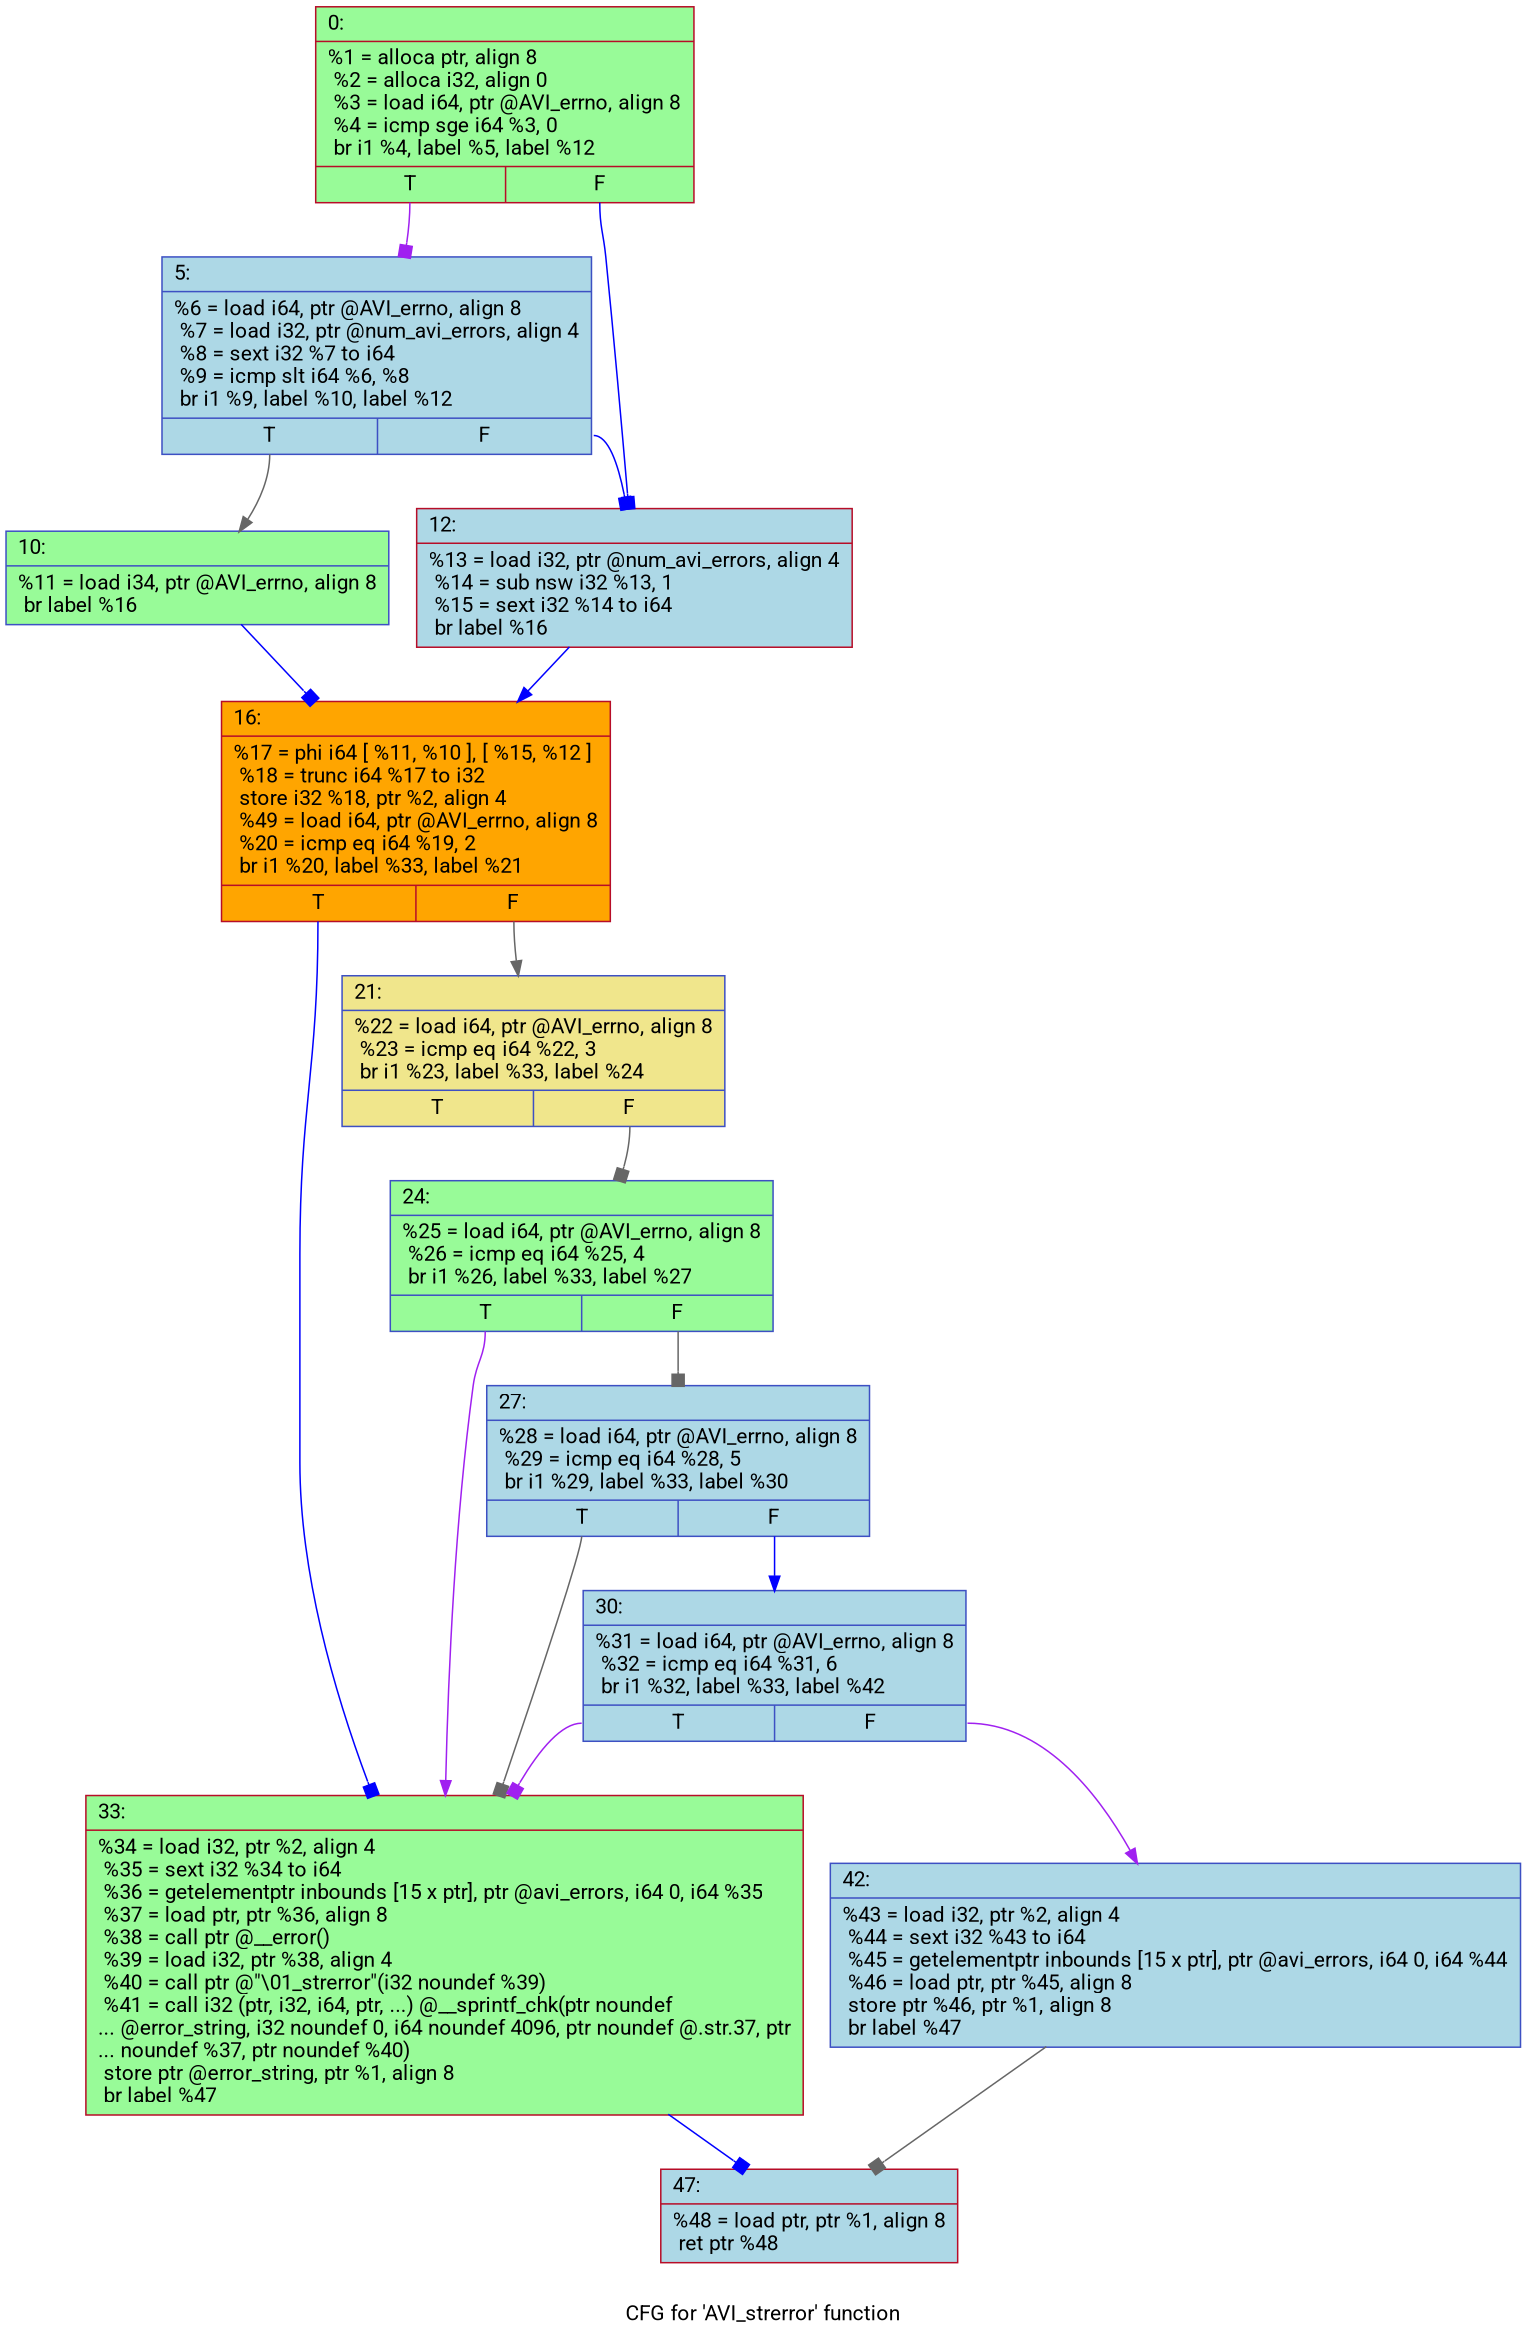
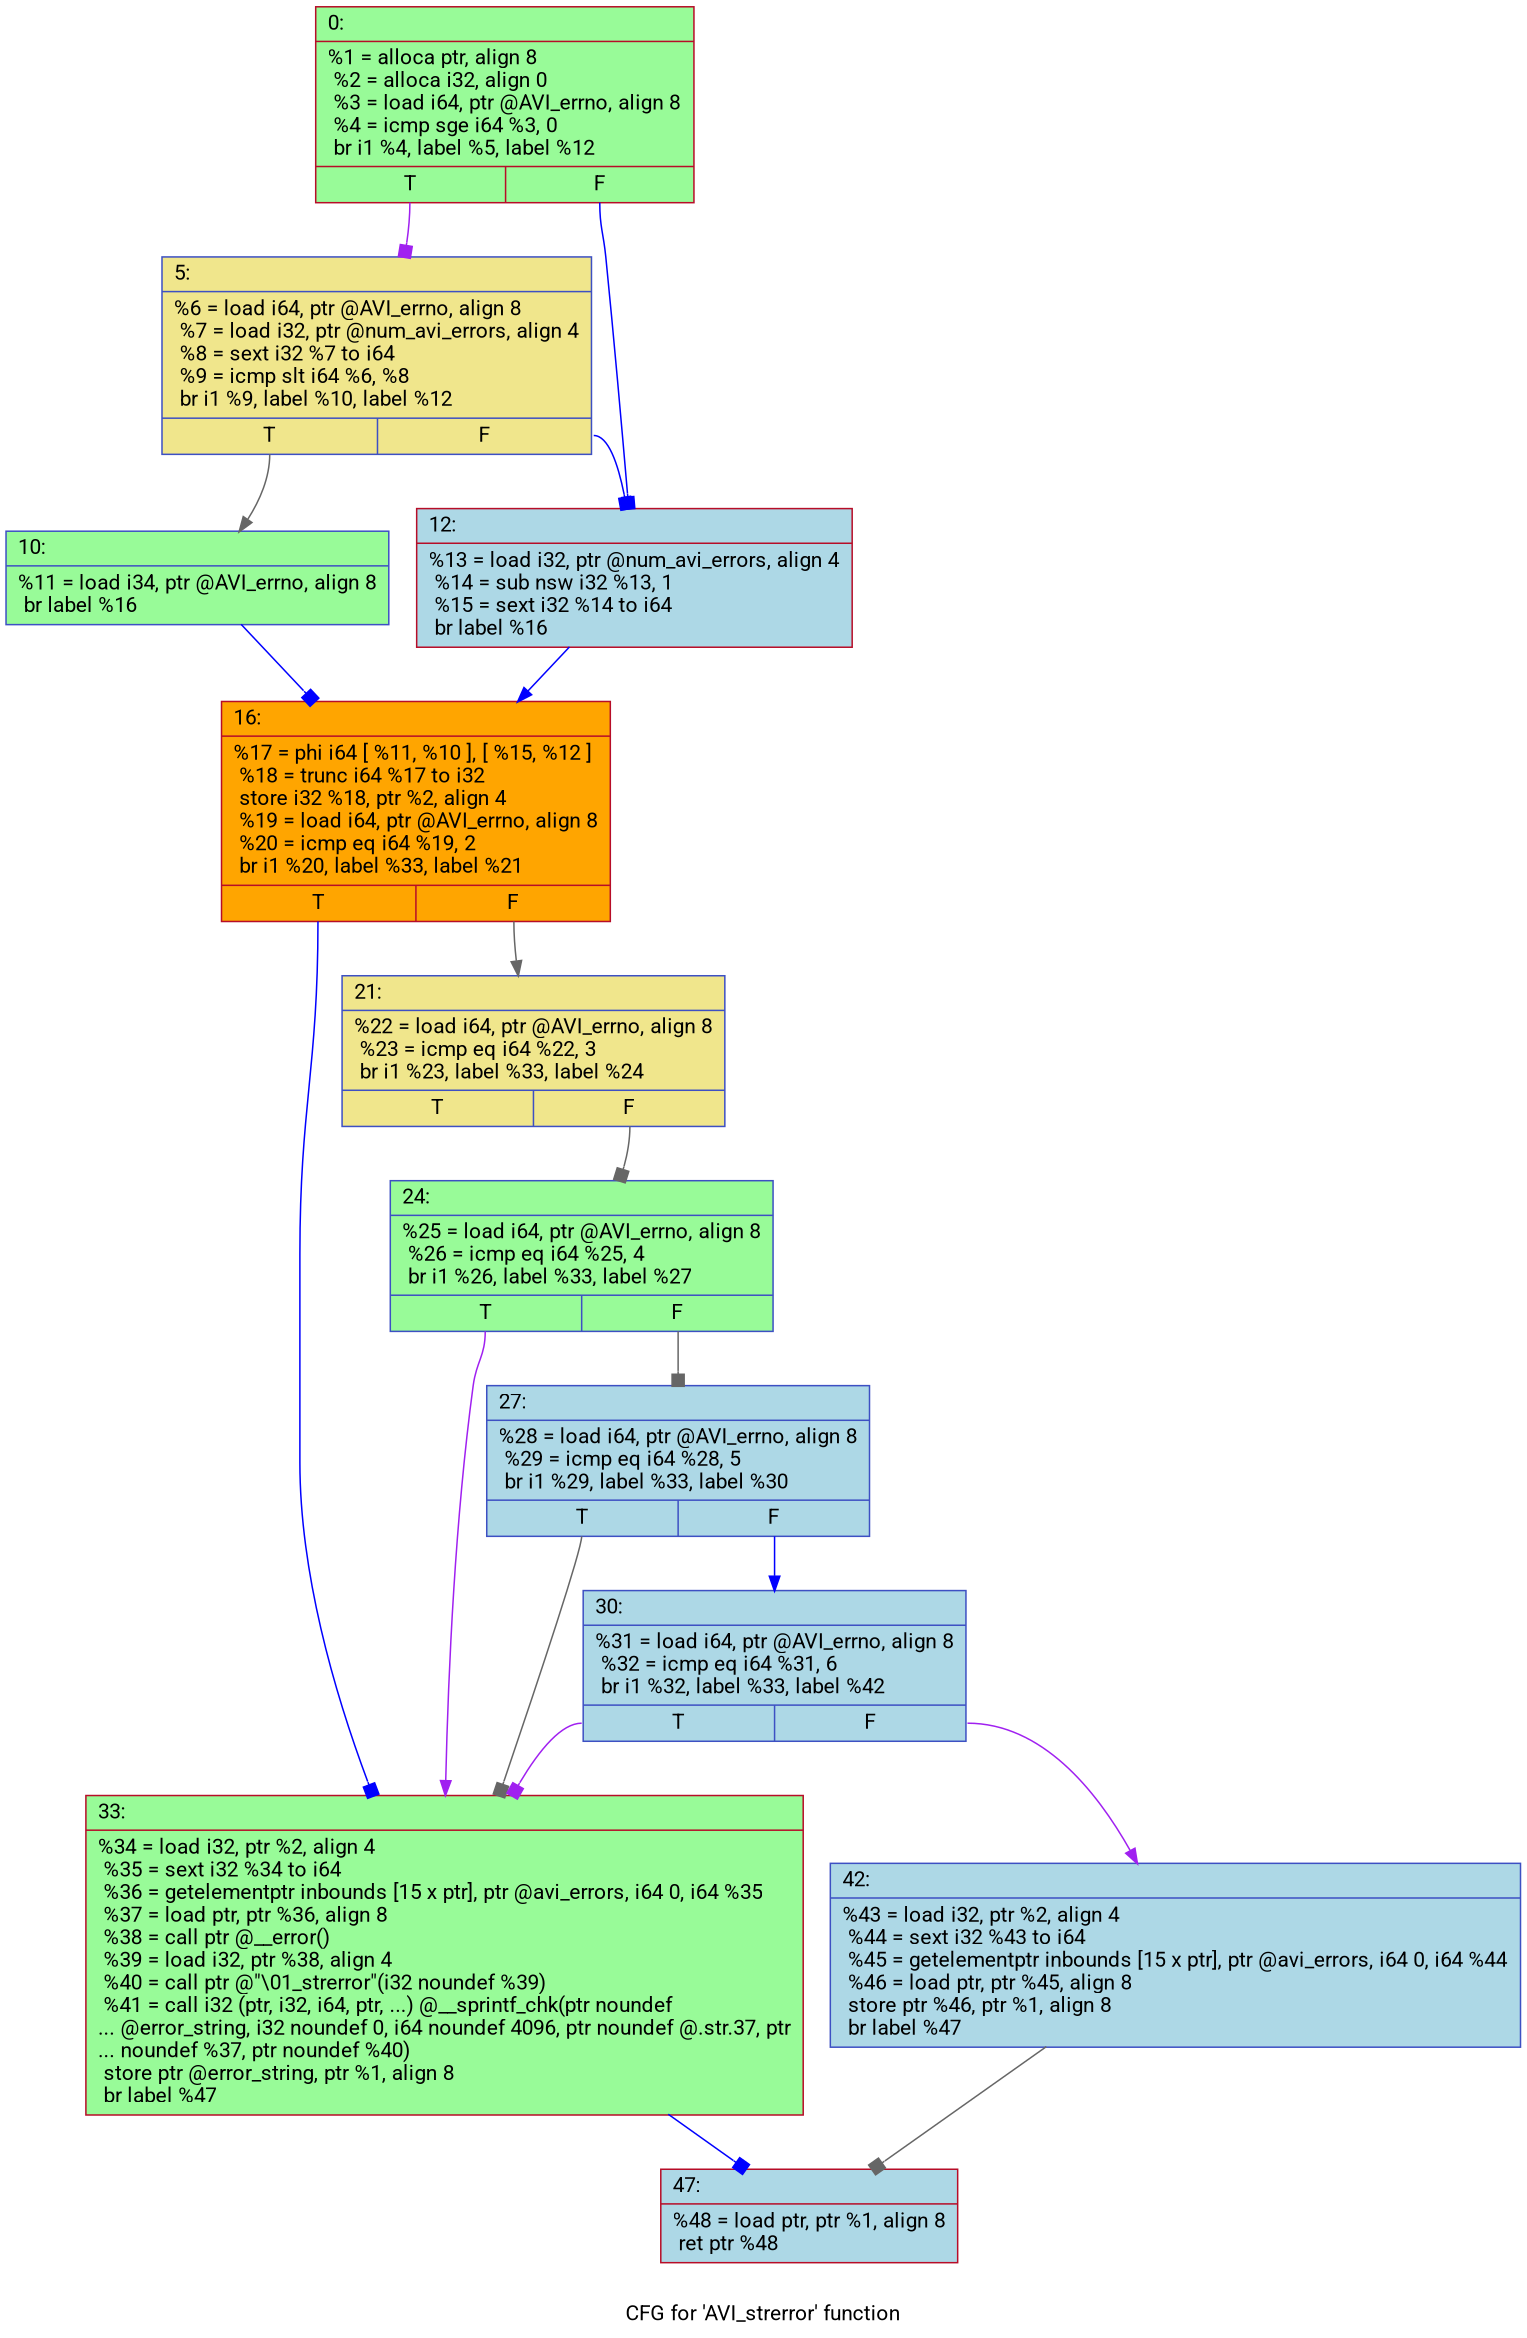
(377, 356) -> (377, 356)
(416, 821) -> (416, 821)
